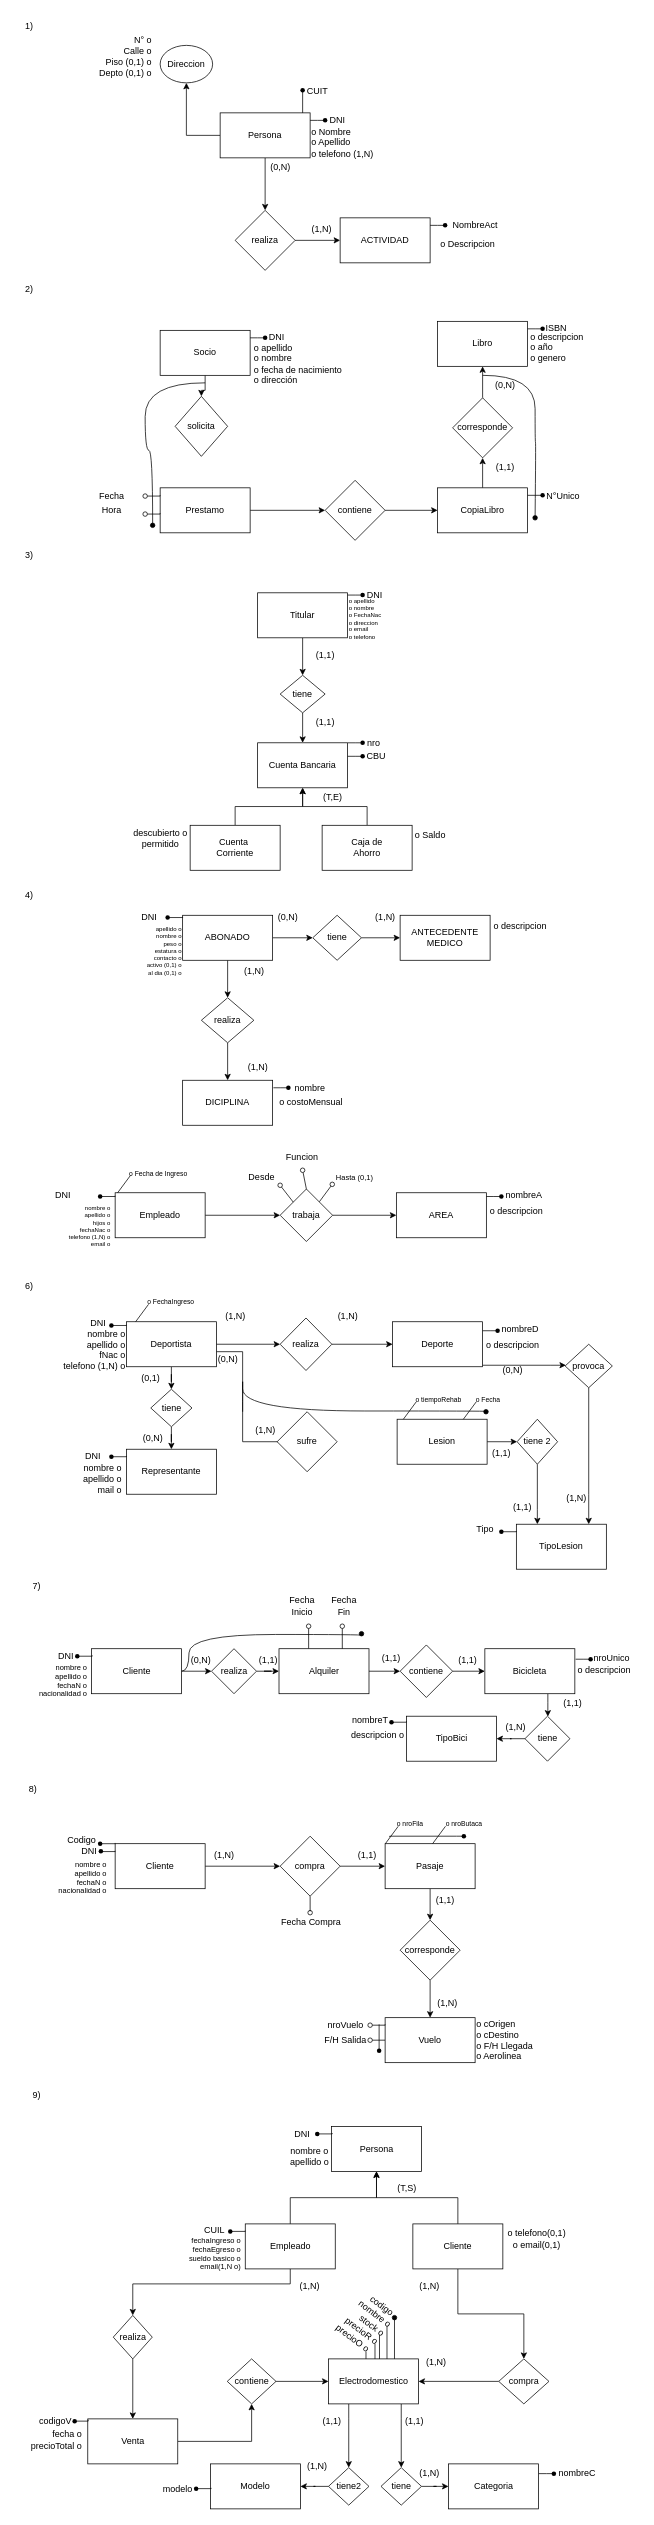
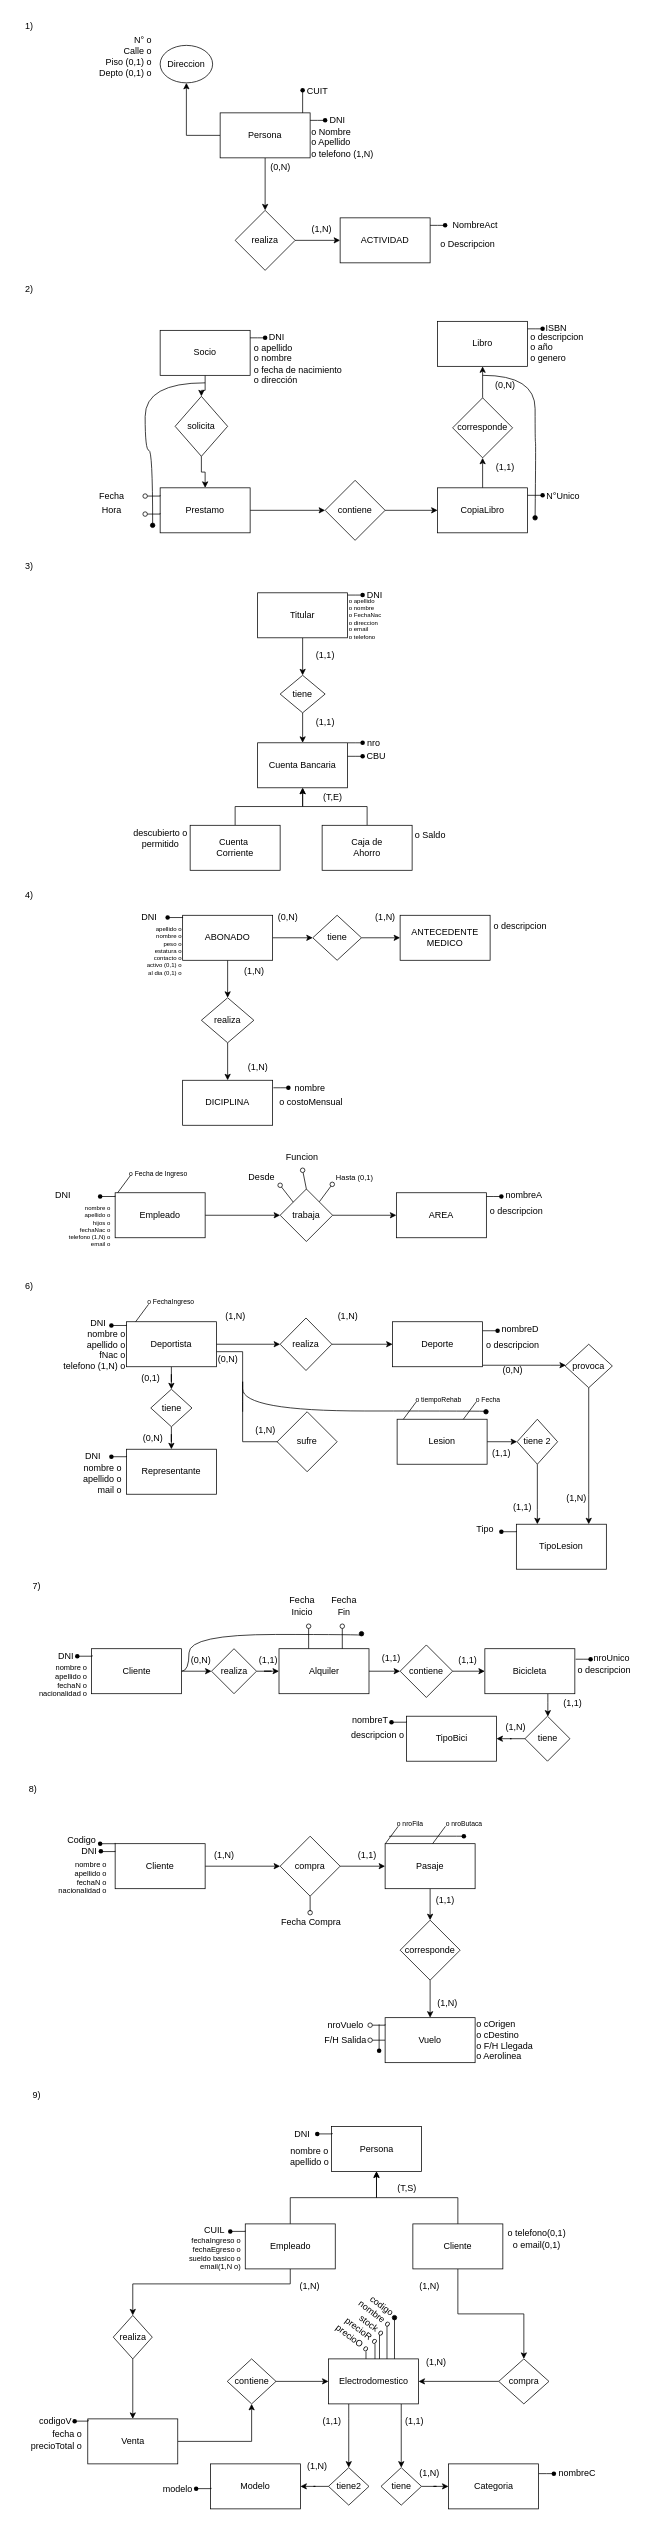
none -> (201, 471)
(29, 555) -> (29, 567)
